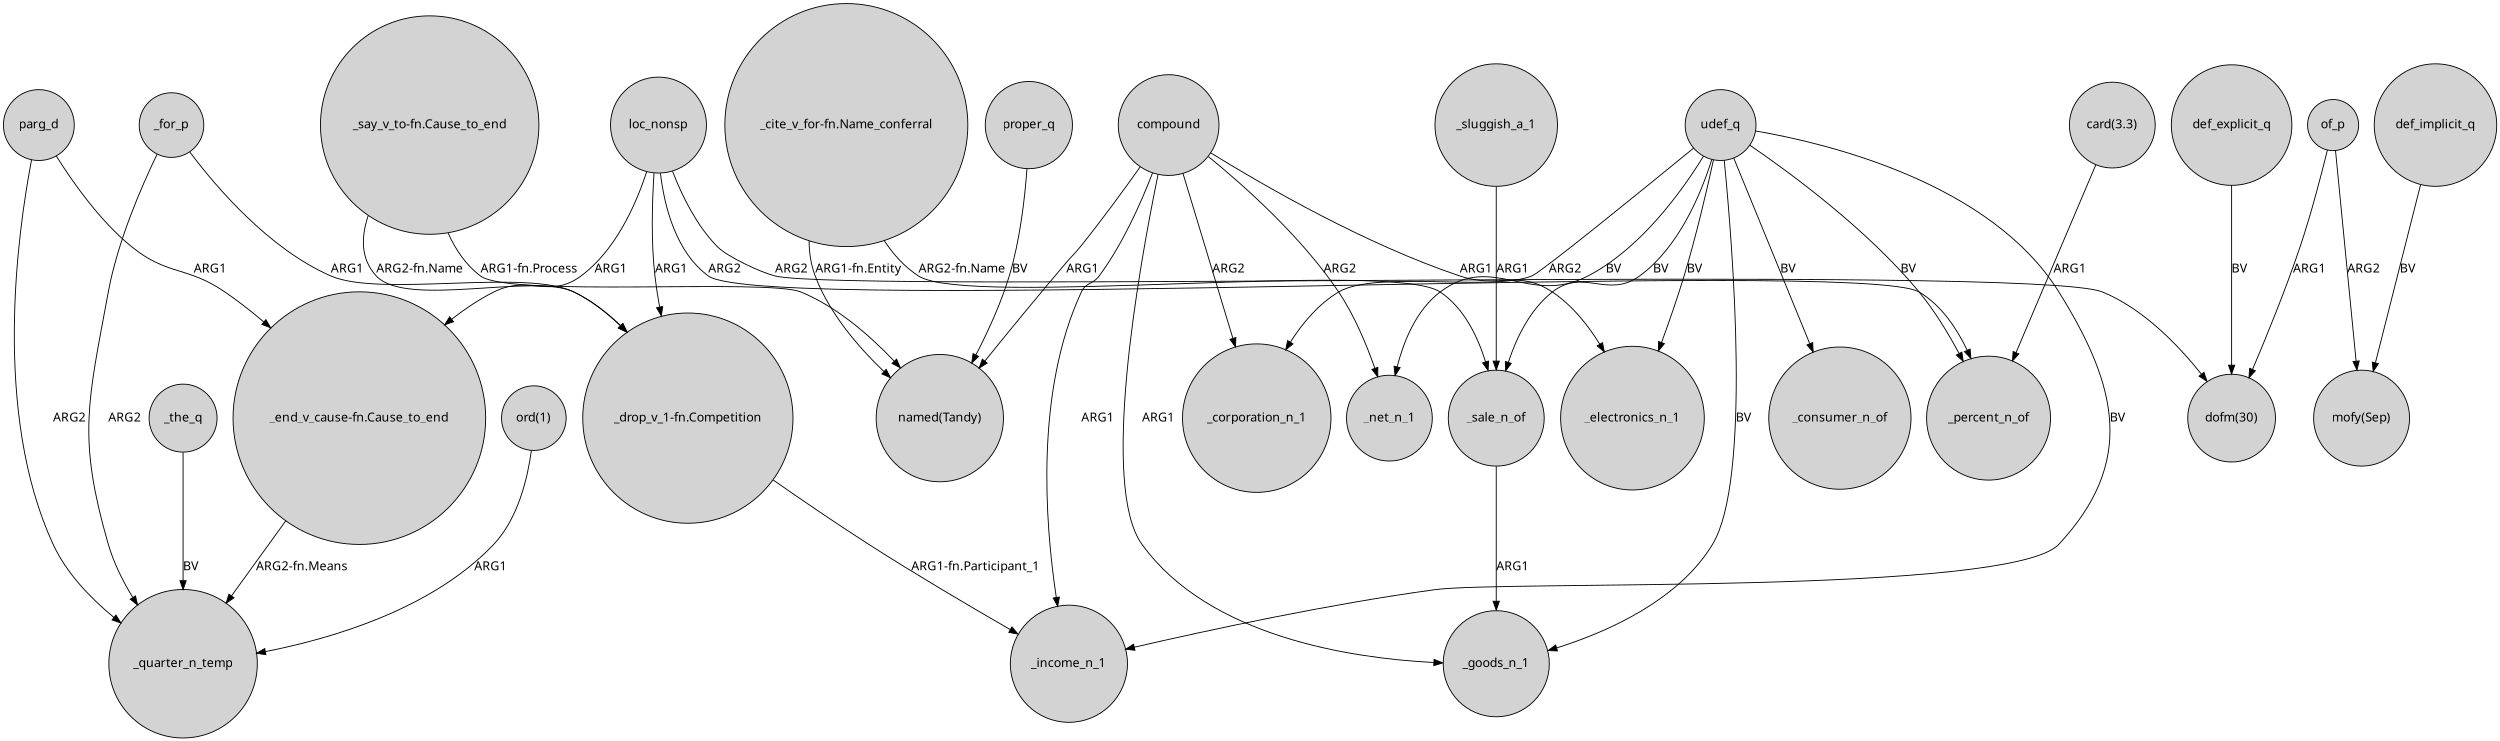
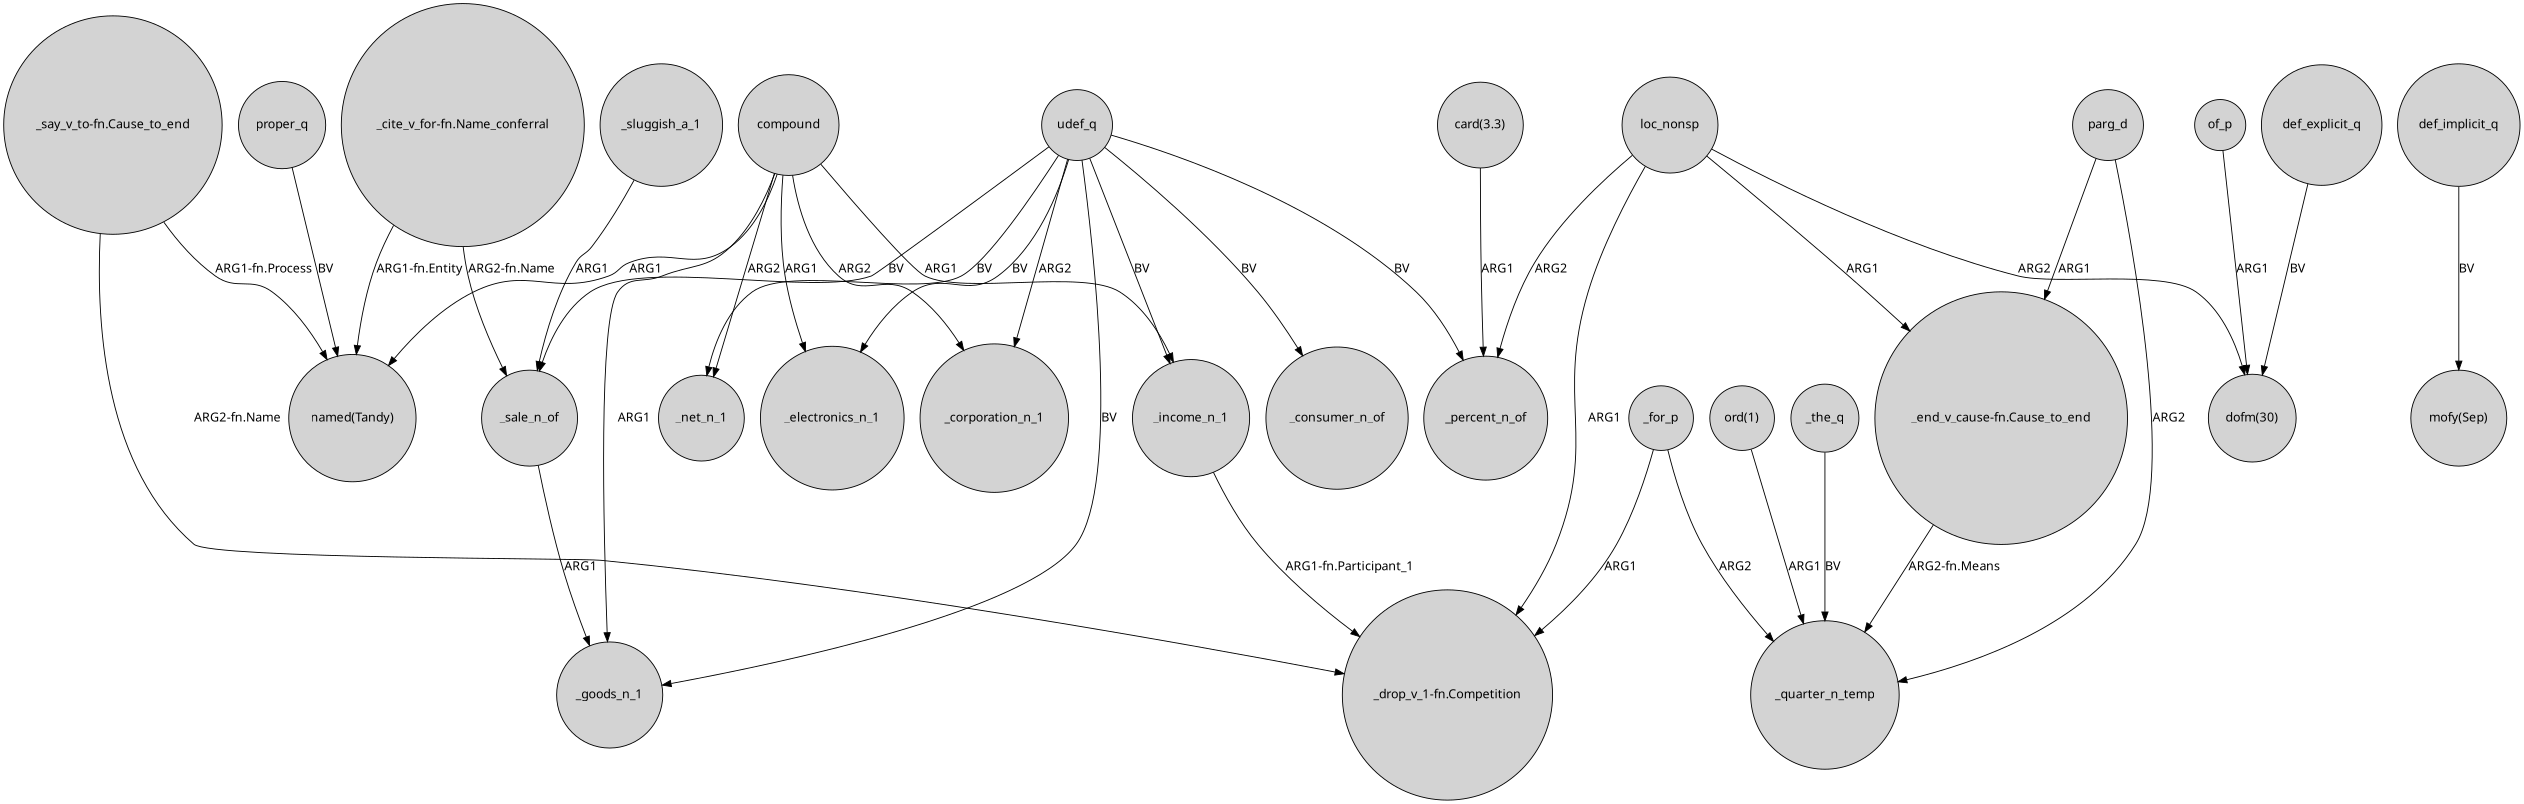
(2346, 256) -> none
(890, 558) -> (1272, 561)
